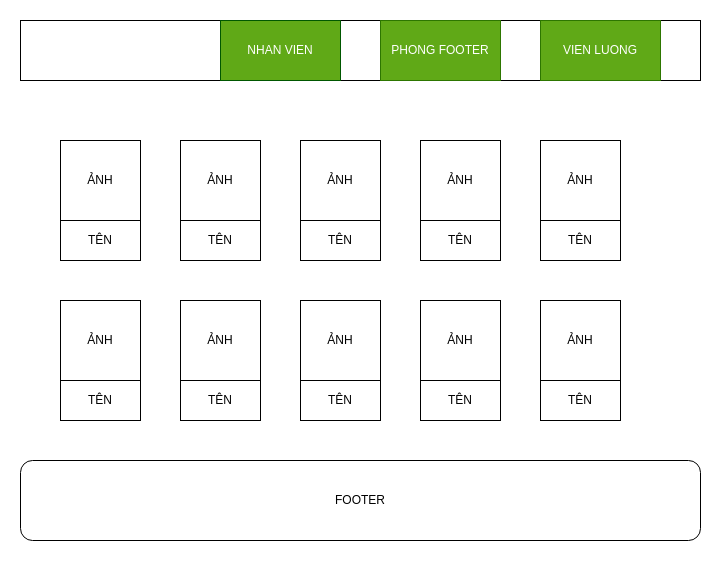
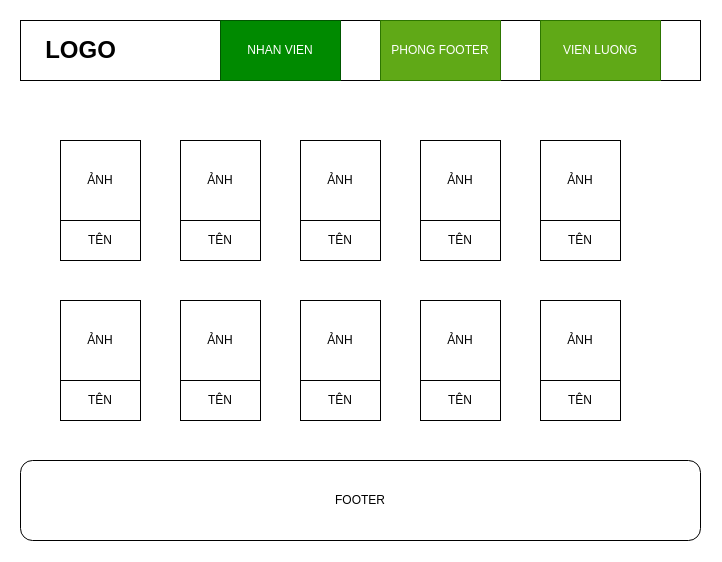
none -> (81, 51)
(281, 51) -> (281, 51)
